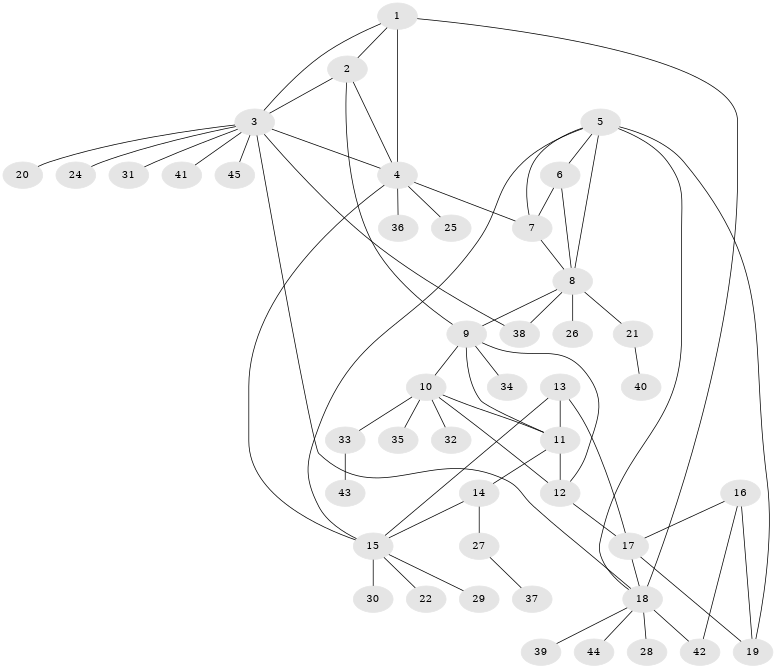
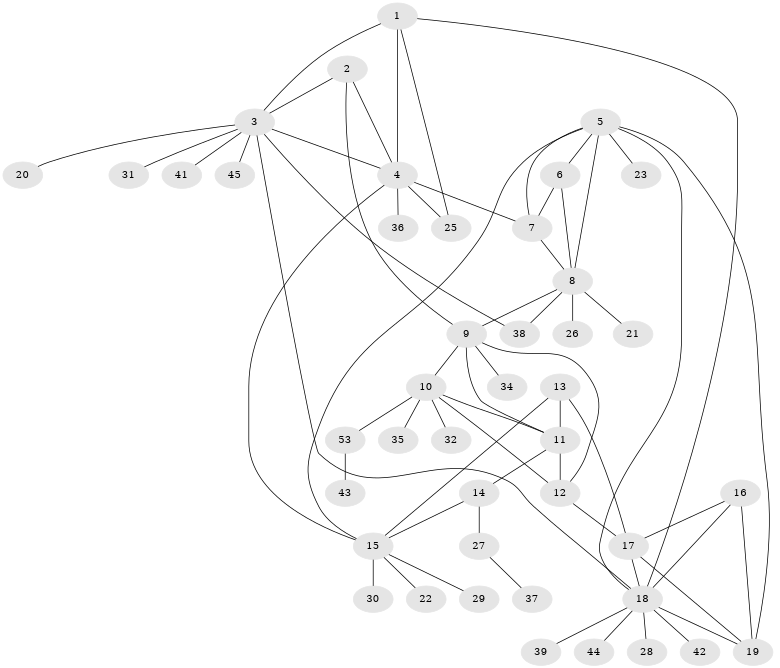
(372, 43) -> (425, 122)
(76, 175) -> none
none -> (641, 175)
(641, 387) -> none
(345, 440) -> (345, 440)
(720, 573) -> (692, 546)
none -> (698, 626)
